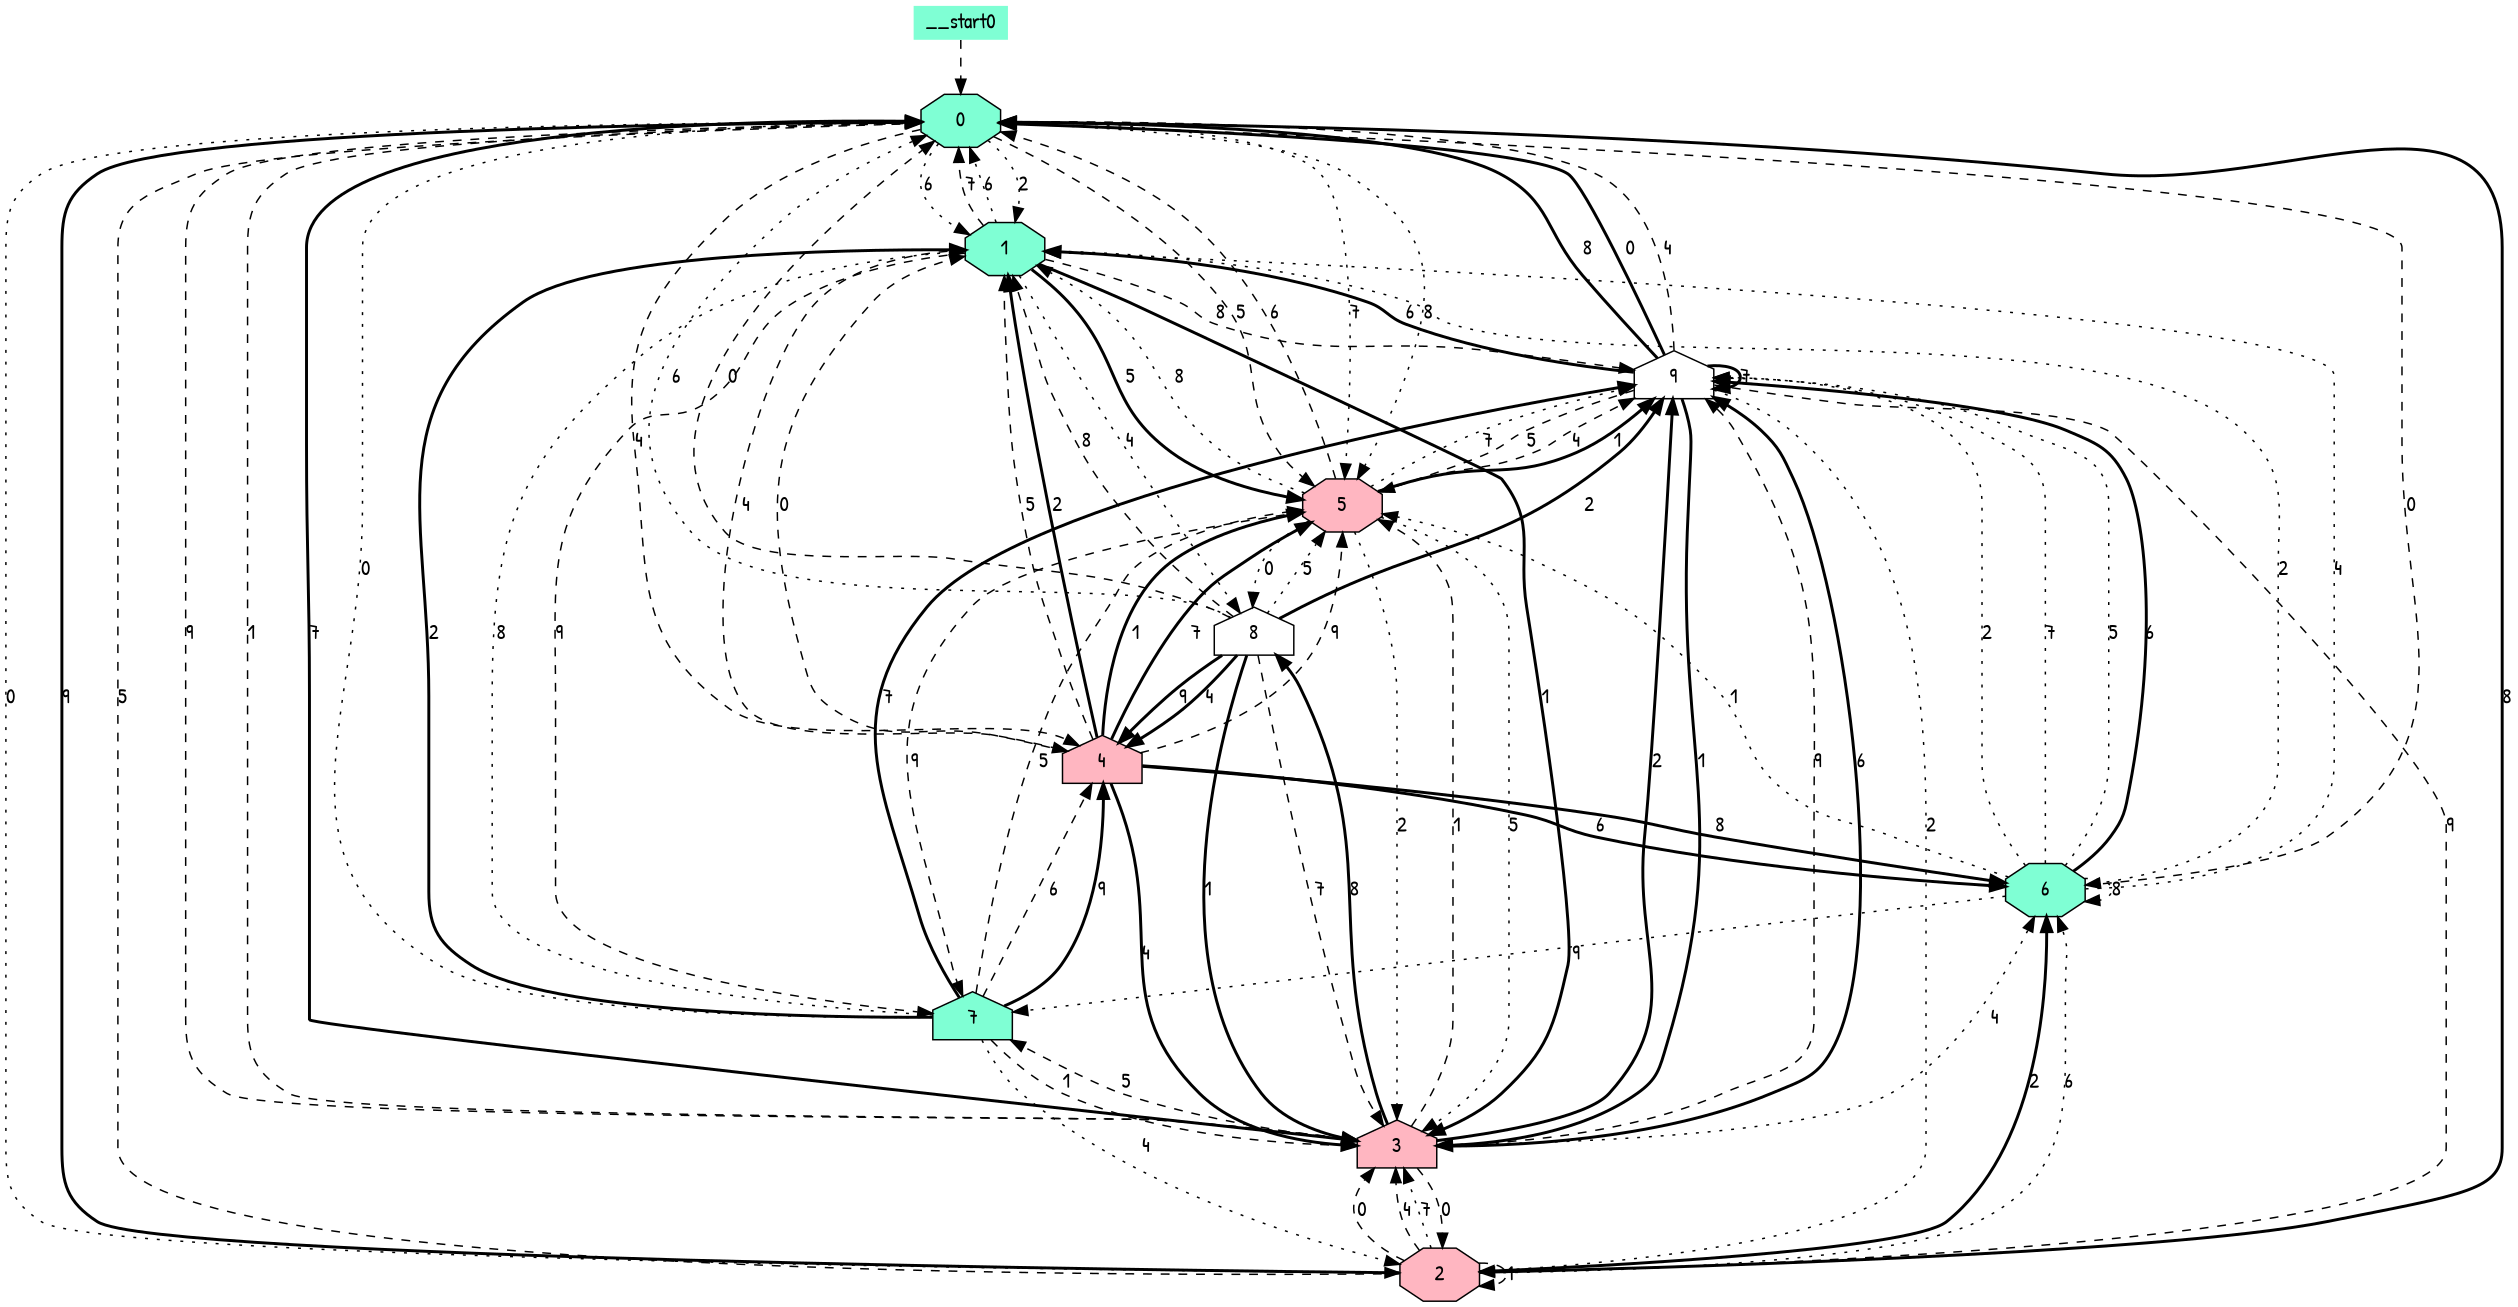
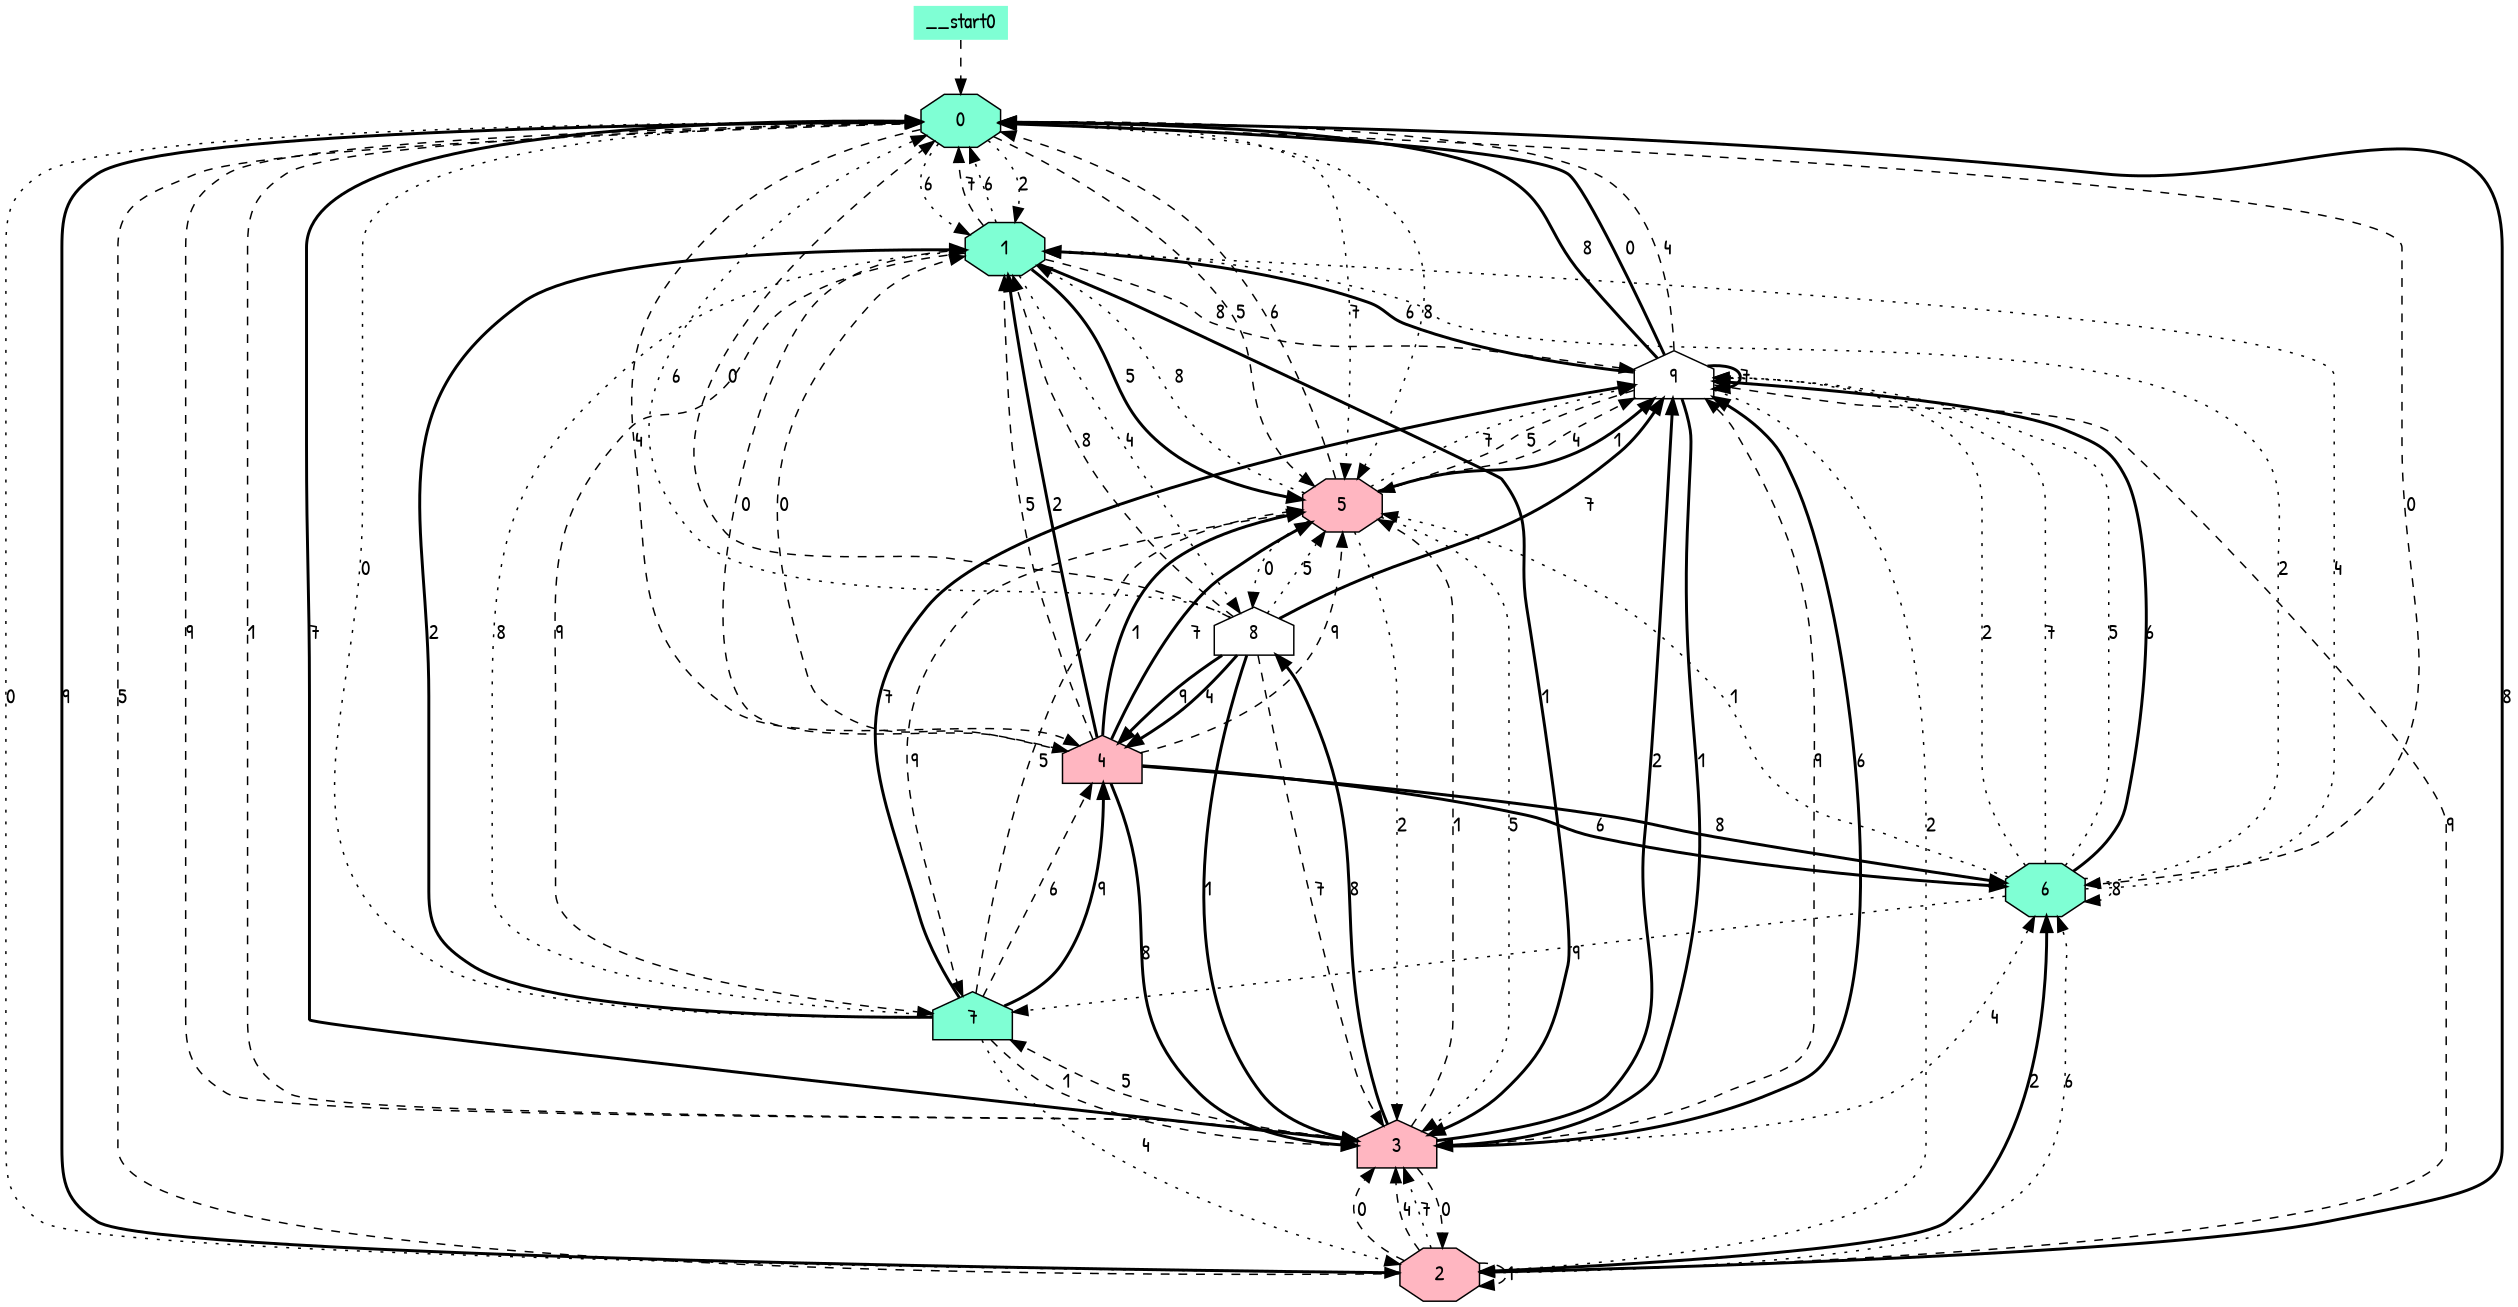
(746, 505) -> (746, 505)
(1589, 505) -> (1589, 505)
(1146, 954) -> (1146, 954)
